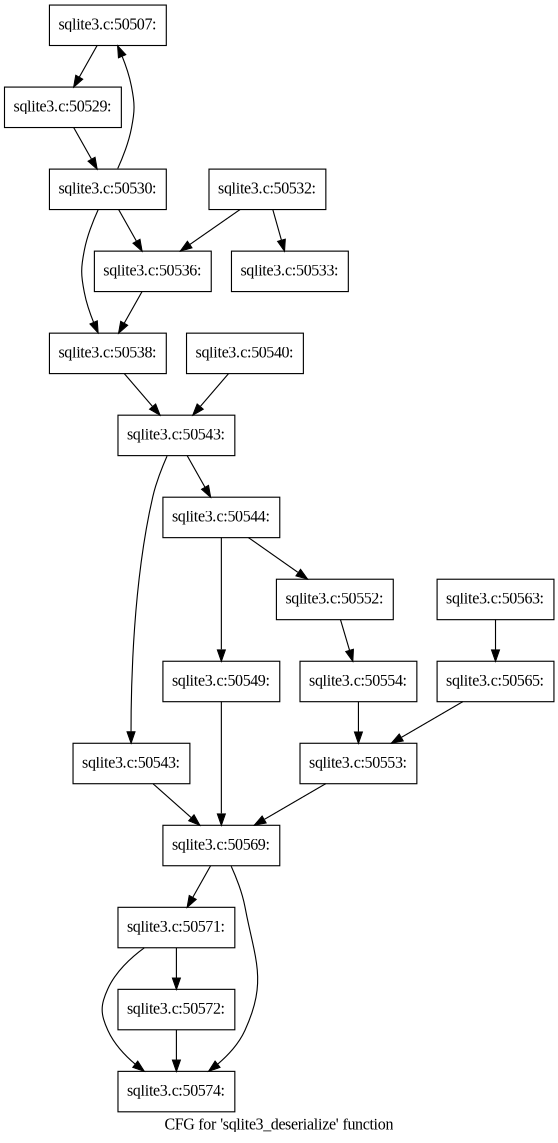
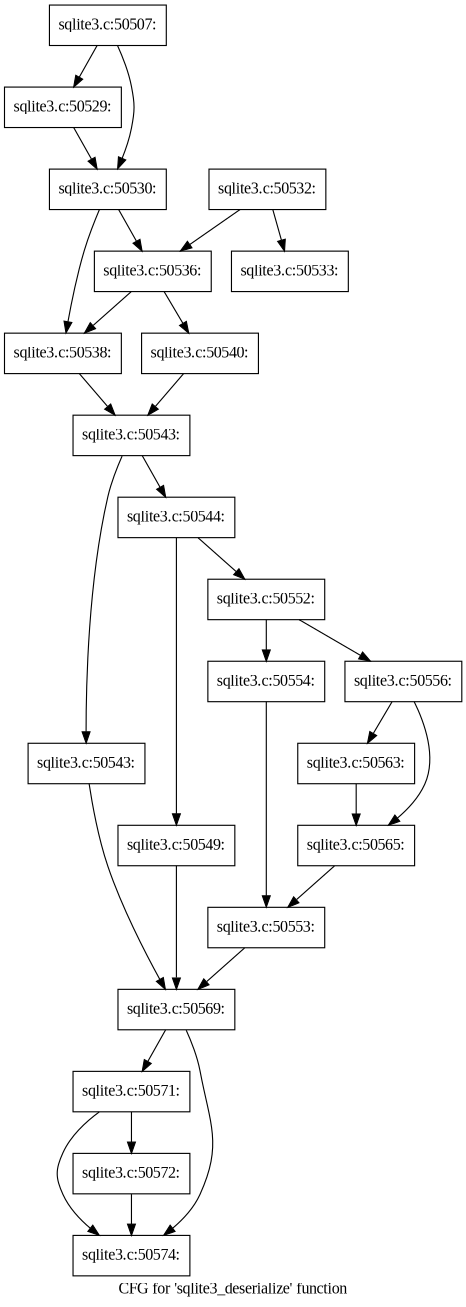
(134, 113) -> (134, 102)
none -> (174, 307)
none -> (403, 681)
